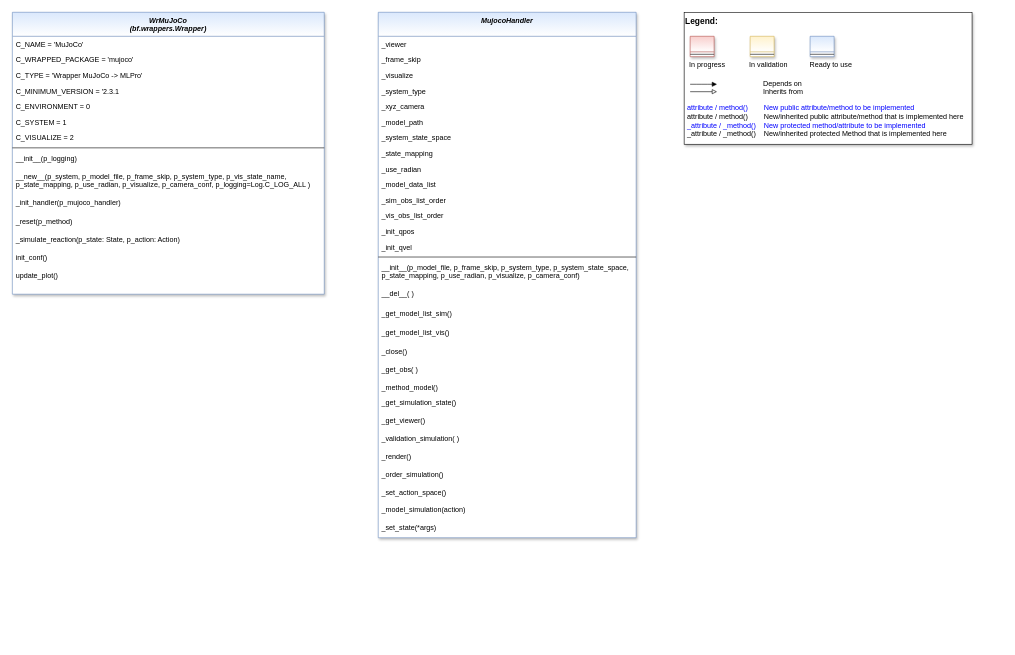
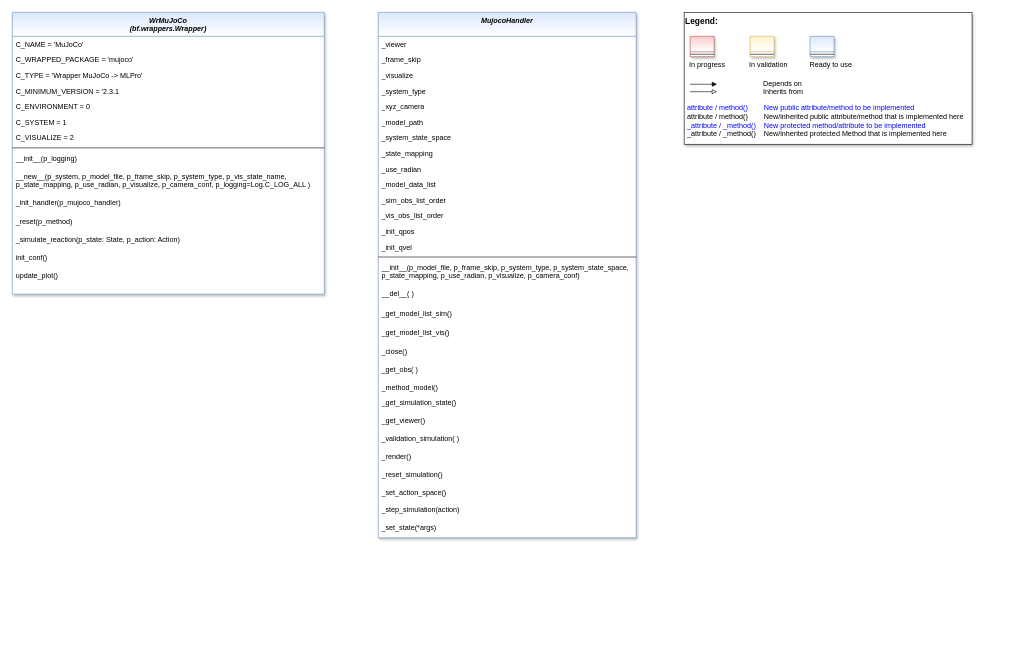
(417, 475) -> (417, 475)
(427, 510) -> (426, 510)
